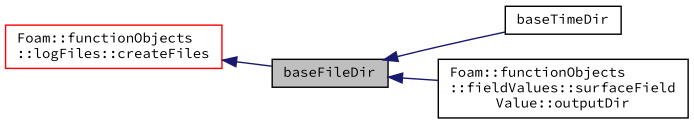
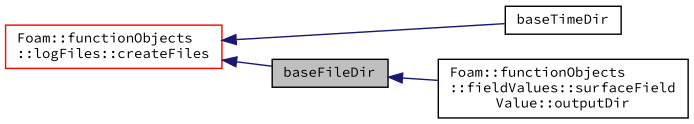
(451, 44) -> (371, 32)
